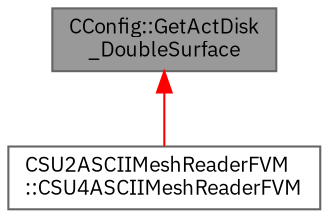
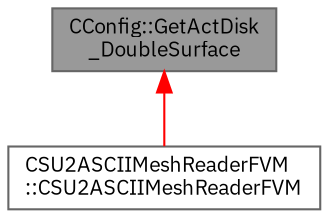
(164, 178) -> (164, 178)
